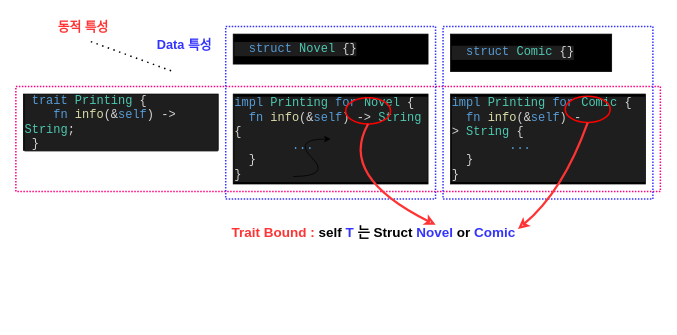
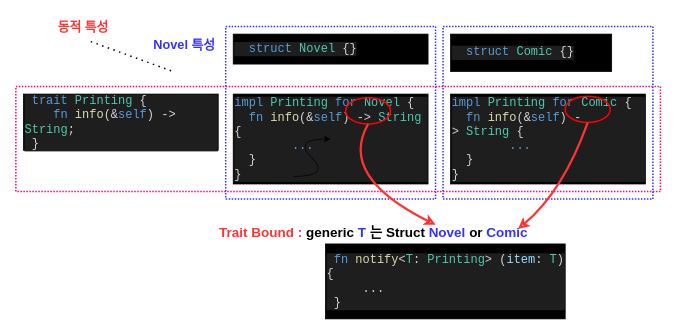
(184, 45) -> (184, 45)
(375, 233) -> (375, 233)
none -> (445, 282)
